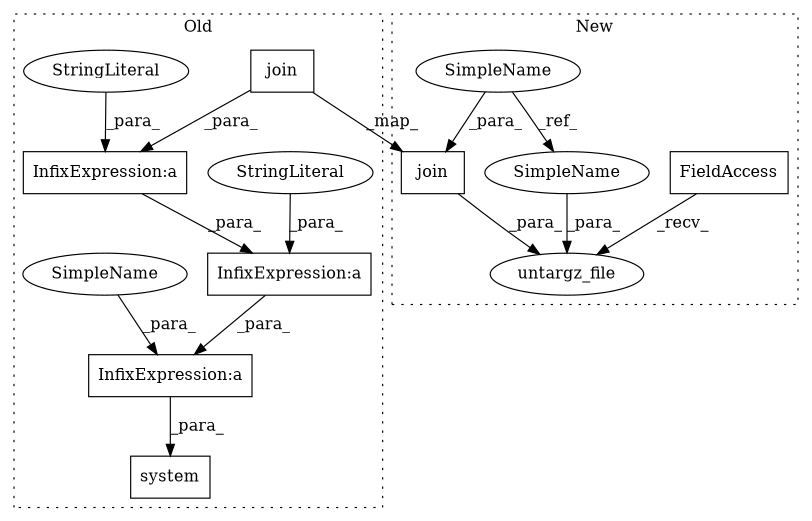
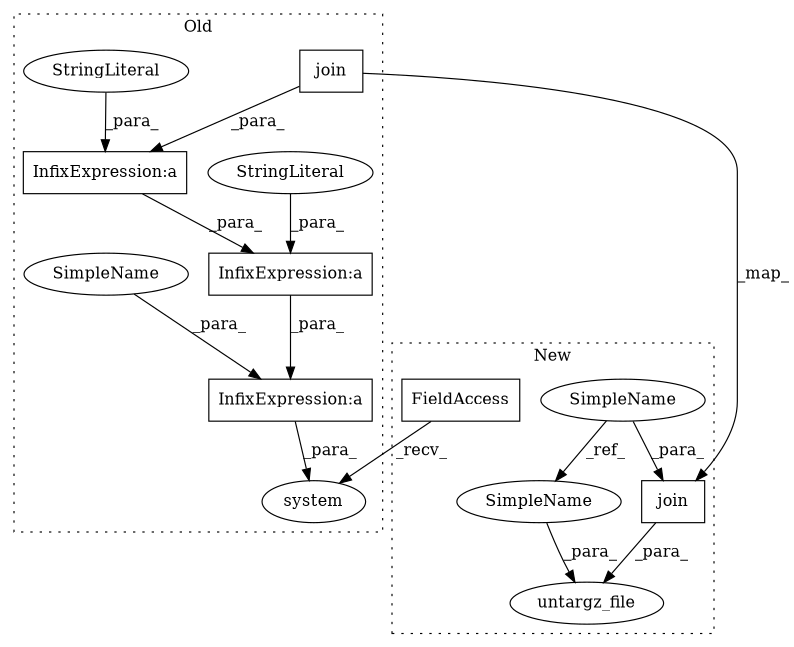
(652, 221) -> (400, 442)
(170, 477) -> (314, 502)
